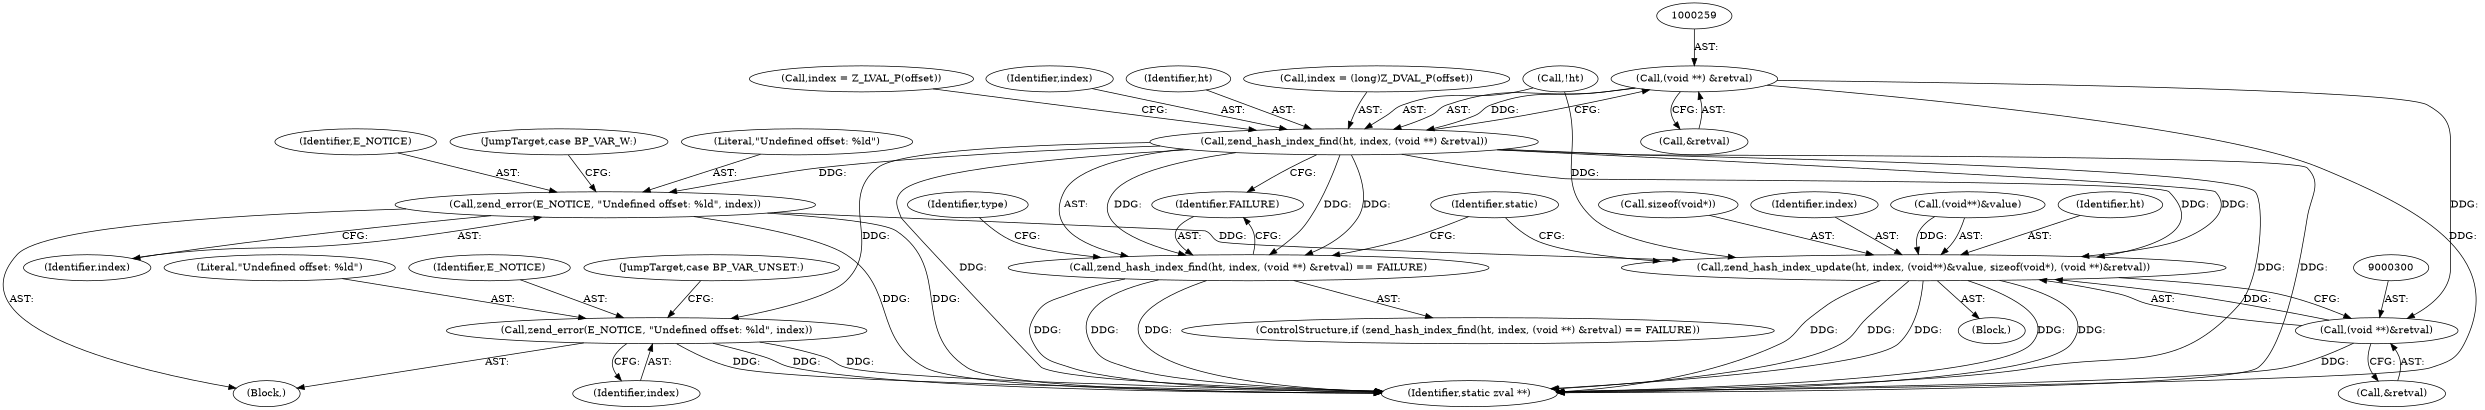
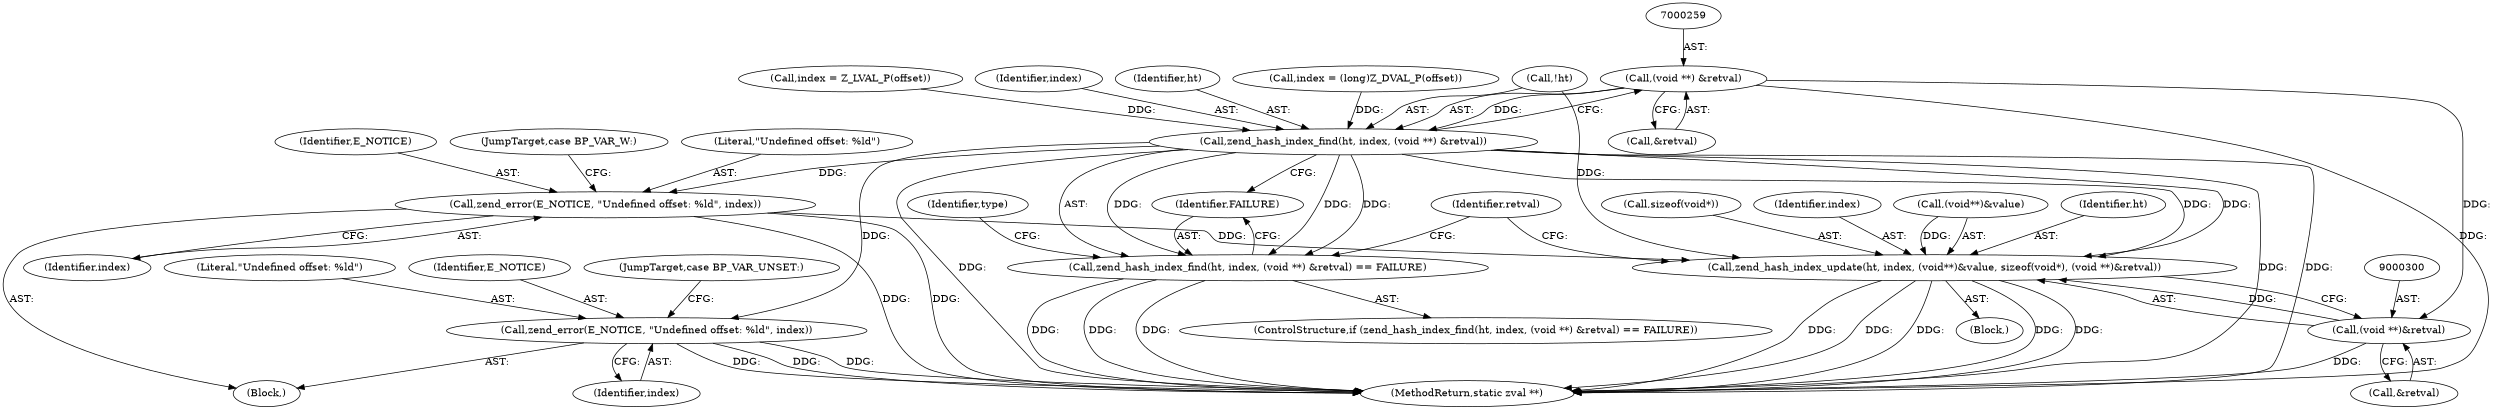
(1694, 16) -> (1684, 16)
(1156, 110) -> (1143, 110)
(1372, 110) -> (1371, 110)
(1495, 205) -> (1496, 205)
(1469, 394) -> (1467, 394)
